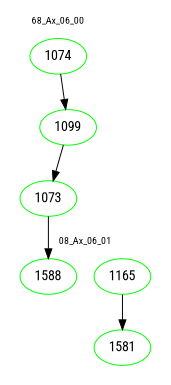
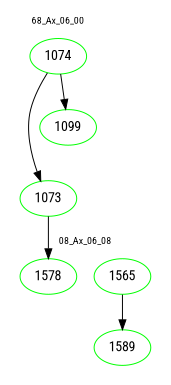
(60, 158) -> (29, 121)
(85, 241) -> (85, 241)
(48, 276) -> (48, 276)
(122, 276) -> (122, 276)
(122, 348) -> (122, 348)
